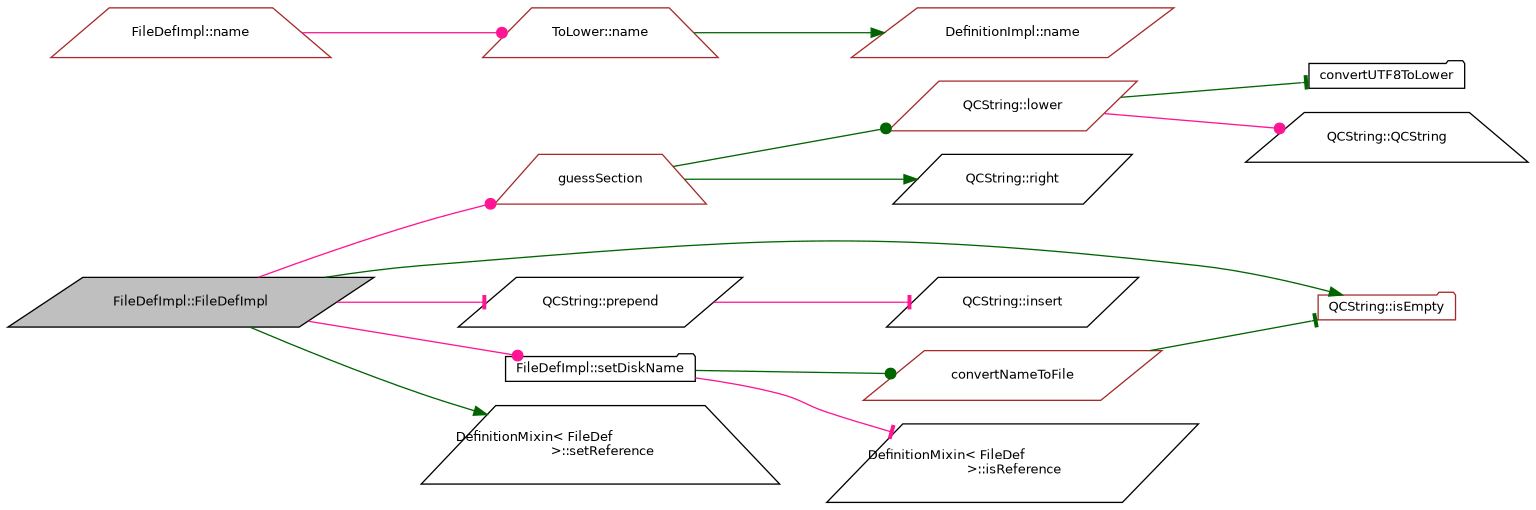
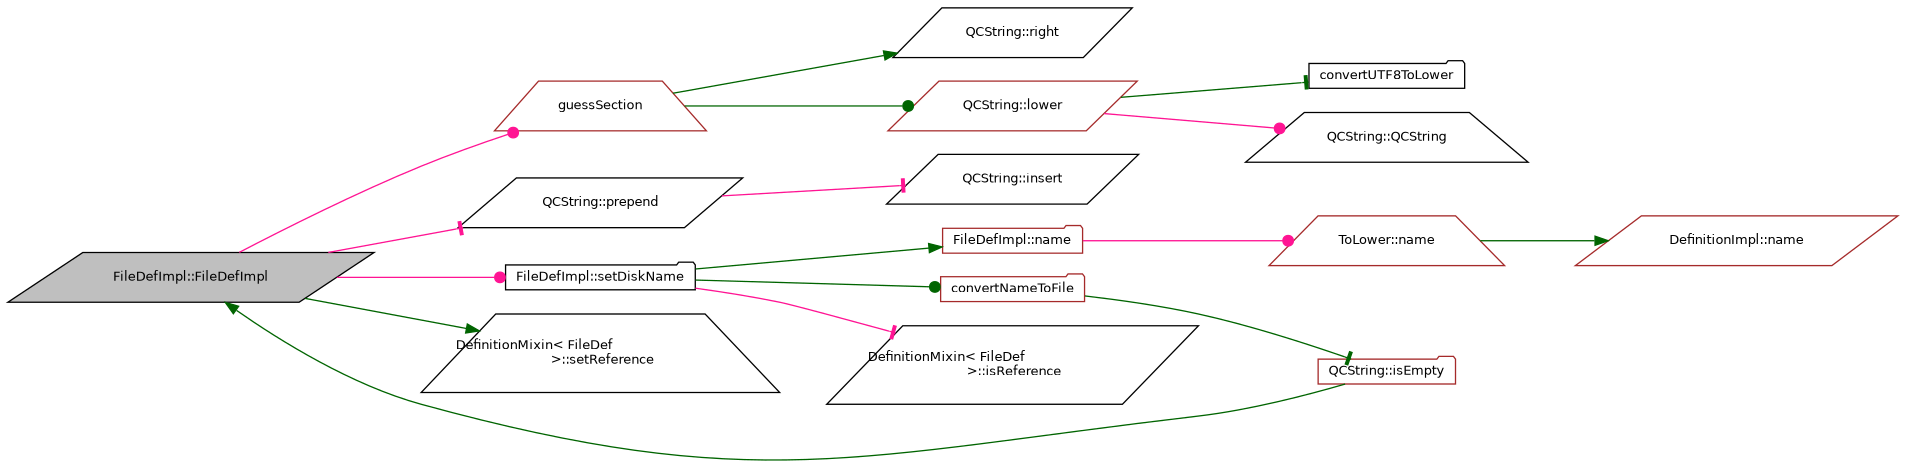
(191, 33) -> (1013, 241)
(828, 241) -> (779, 459)
none -> (812, 259)
(1013, 375) -> (1013, 289)
